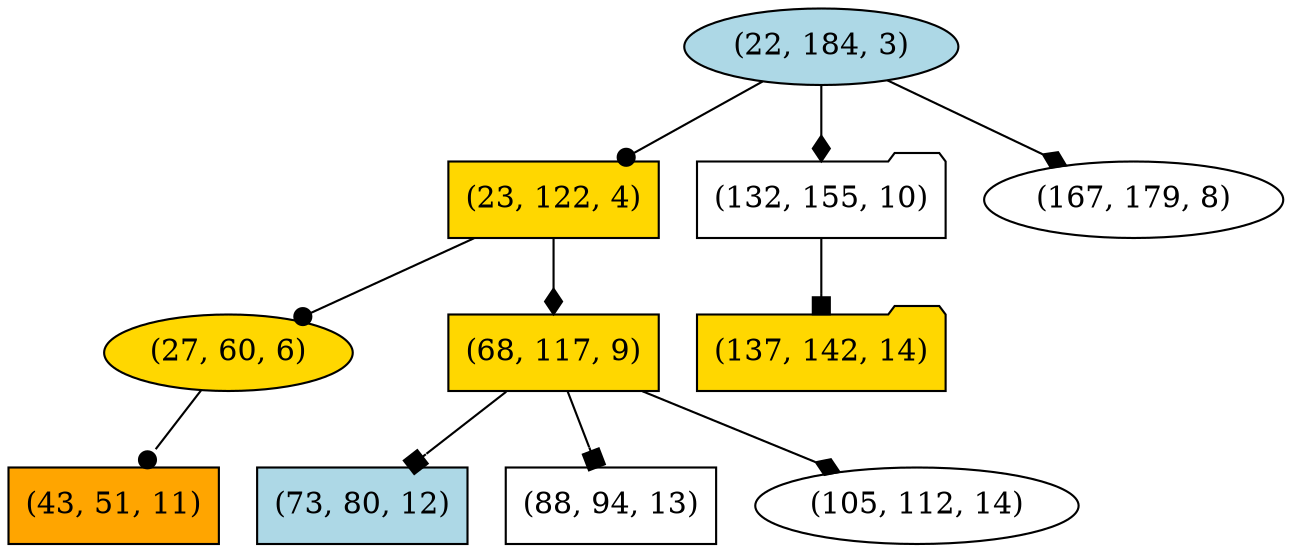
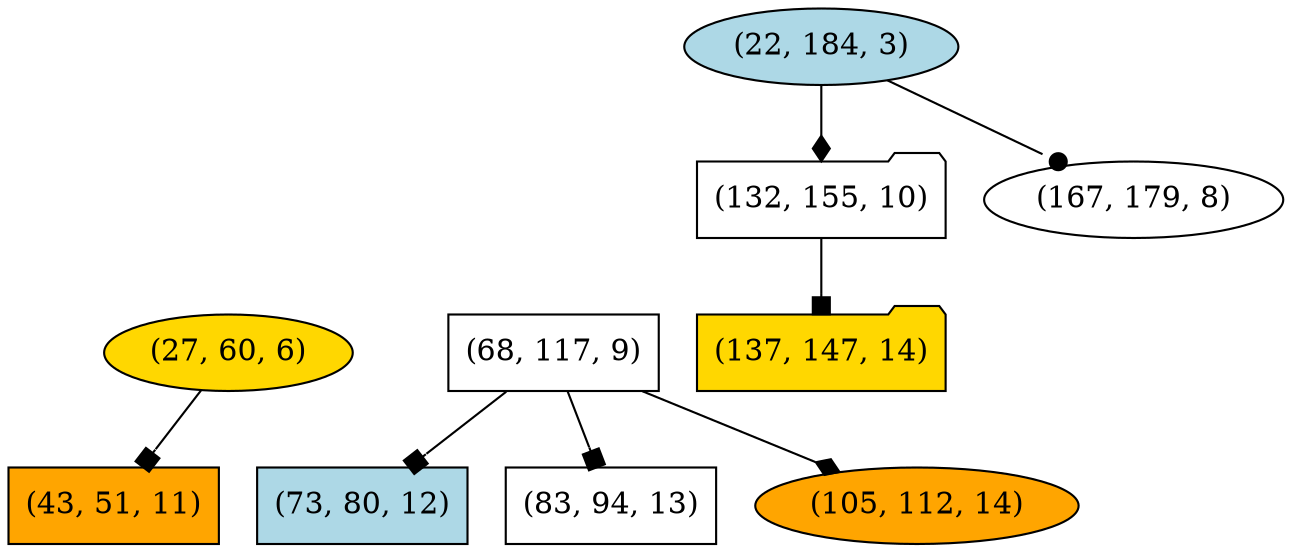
(965, 117) -> (965, 117)
(554, 200) -> none
(554, 353) -> (554, 353)
(821, 353) -> (821, 353)
(178, 420) -> (178, 420)
(611, 506) -> (611, 506)
(917, 506) -> (917, 506)
